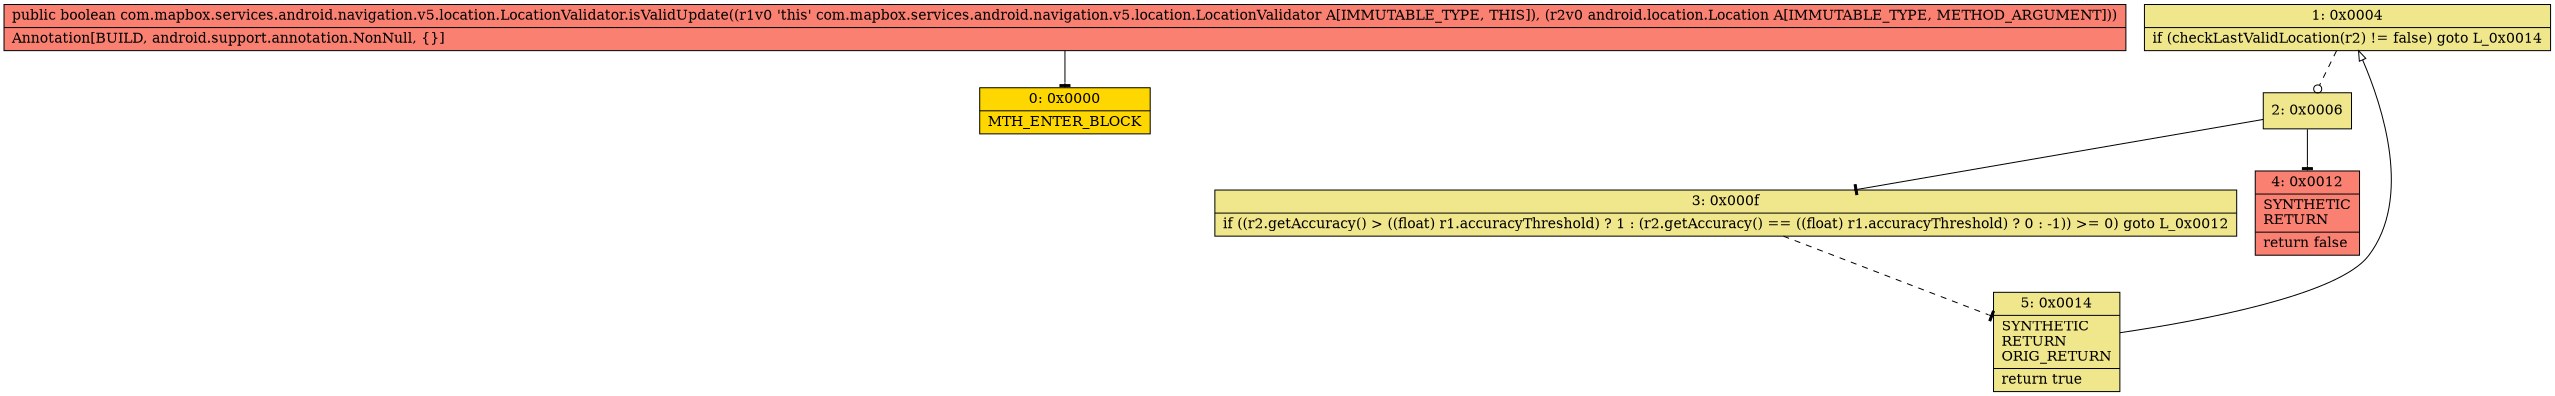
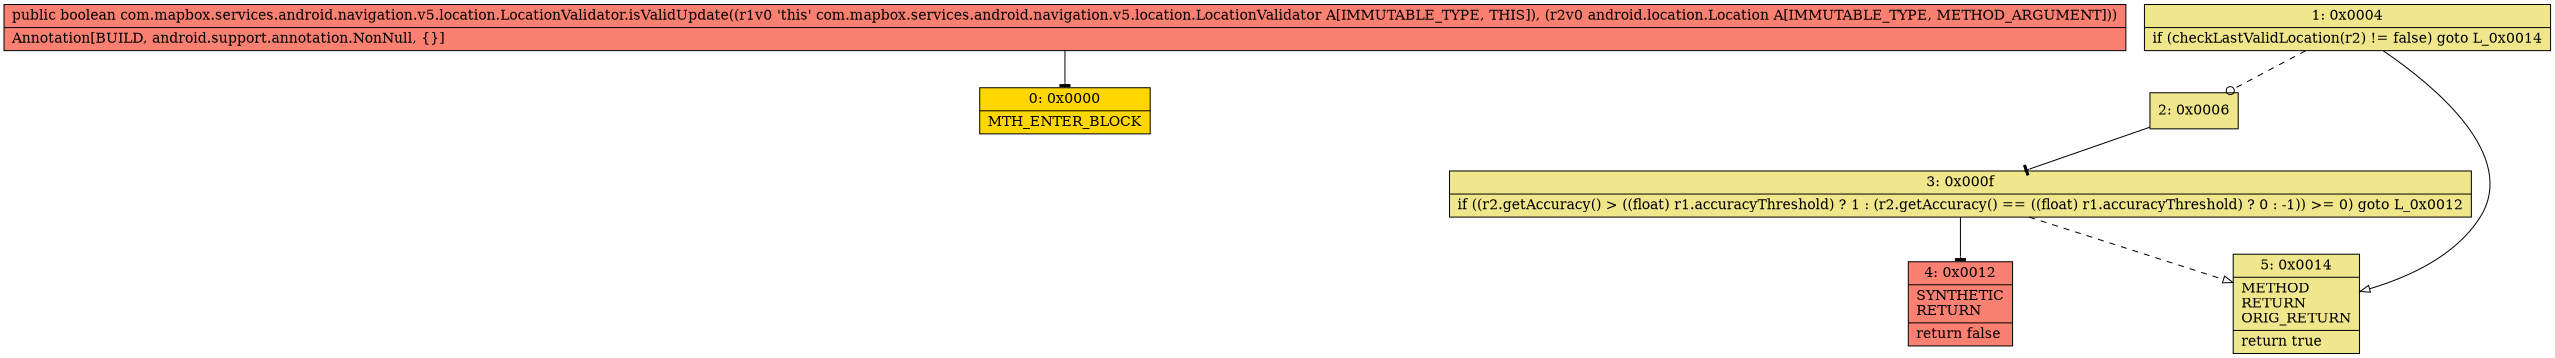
(2307, 147) -> (1960, 237)
(2345, 274) -> (2489, 181)
(1886, 275) -> (2126, 248)
(2046, 326) -> (2276, 288)
